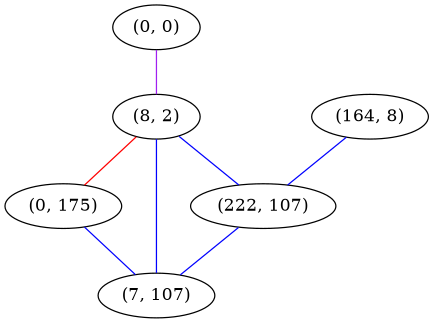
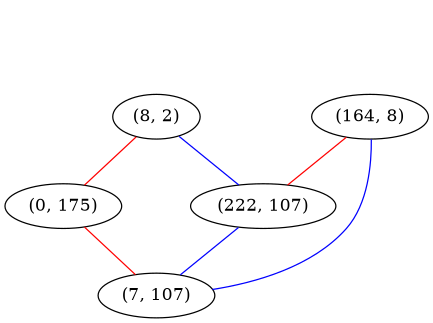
(156, 27) -> none
(317, 161) -> (317, 161)
(156, 206) -> (326, 247)
(110, 251) -> (110, 251)
